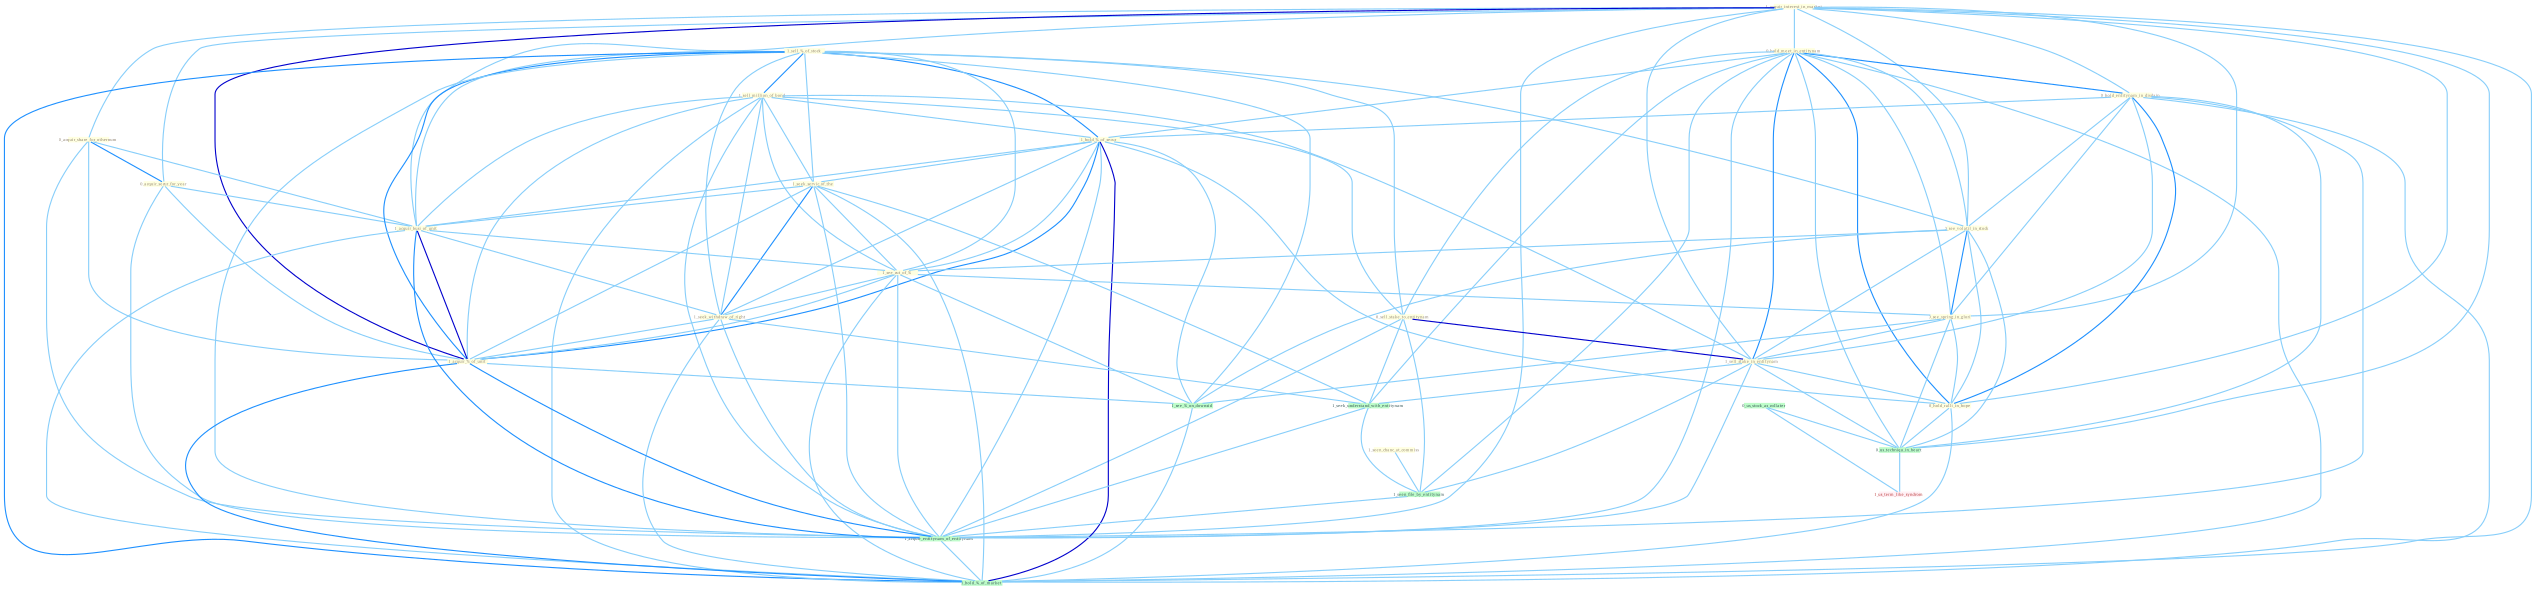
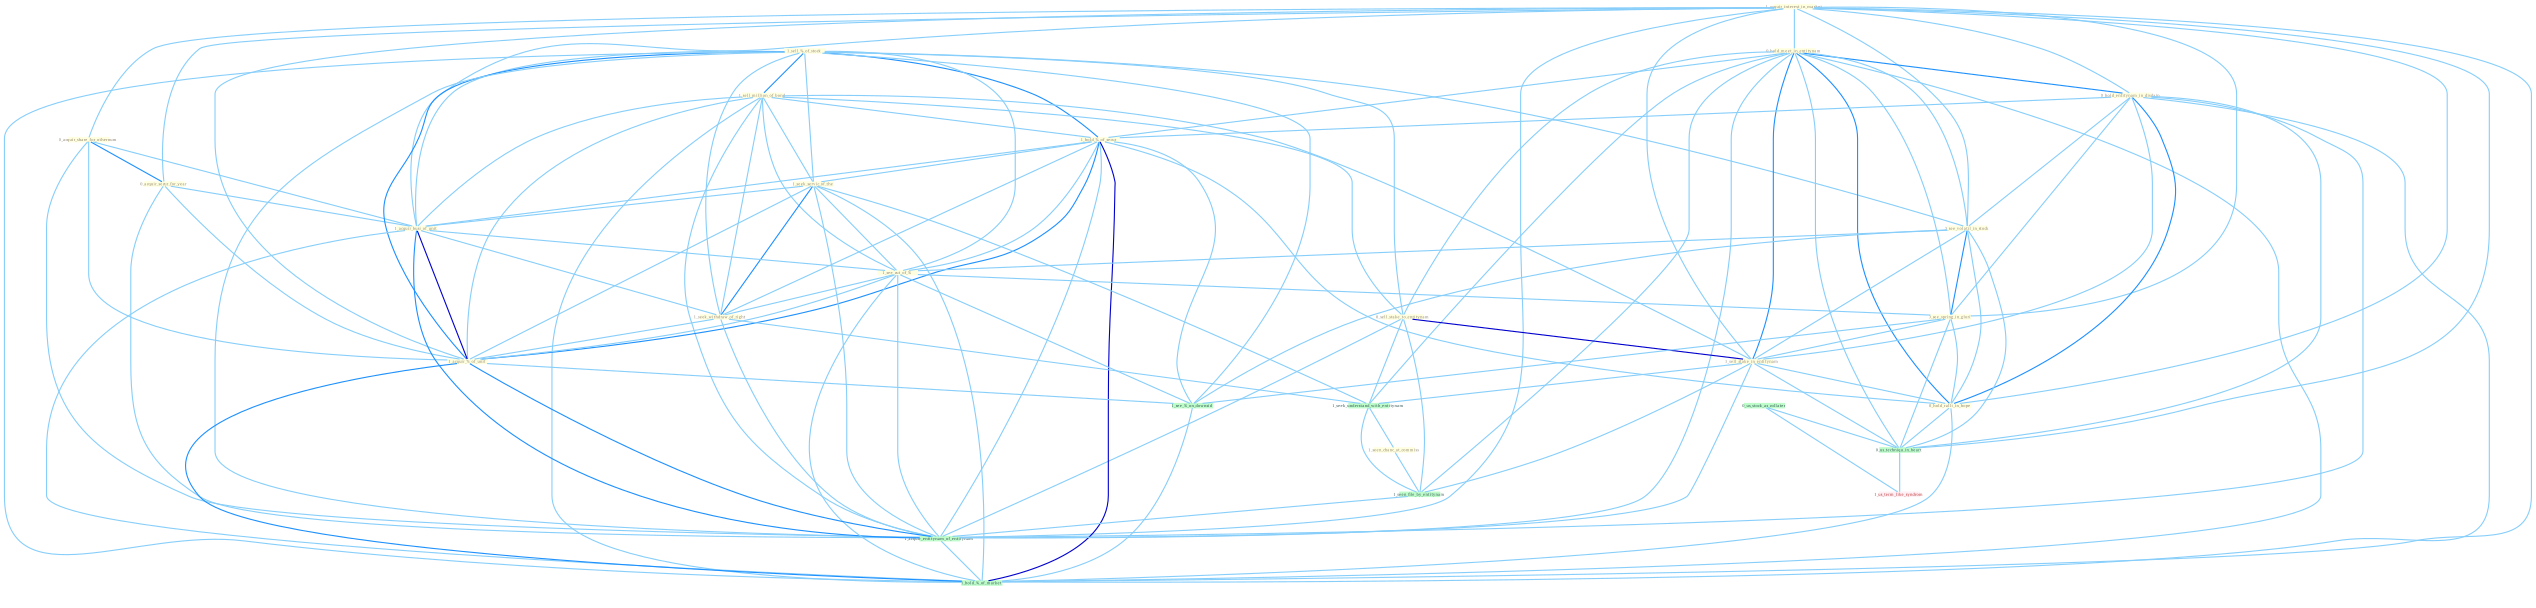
(596, 35) -> (596, 35)
(4, 418) -> (4, 418)
(1154, 472) -> (1382, 428)
(689, 552) -> none
